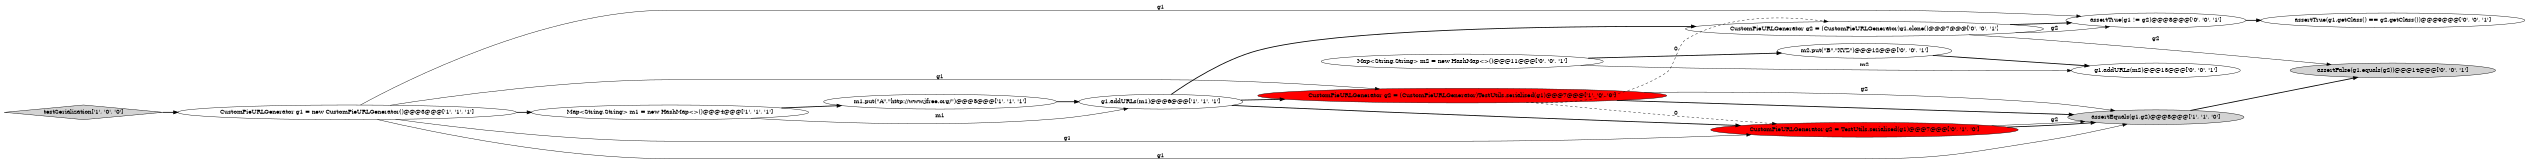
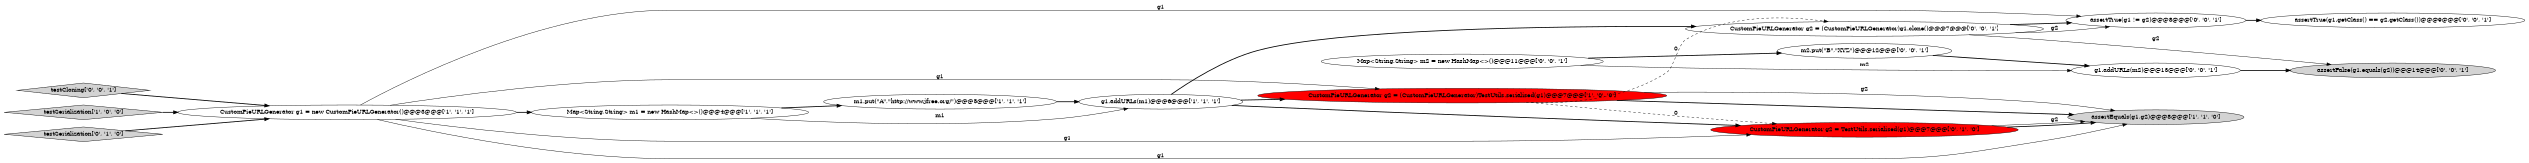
none -> (83, 90)
(2272, 94) -> (2263, 70)
none -> (83, 134)
